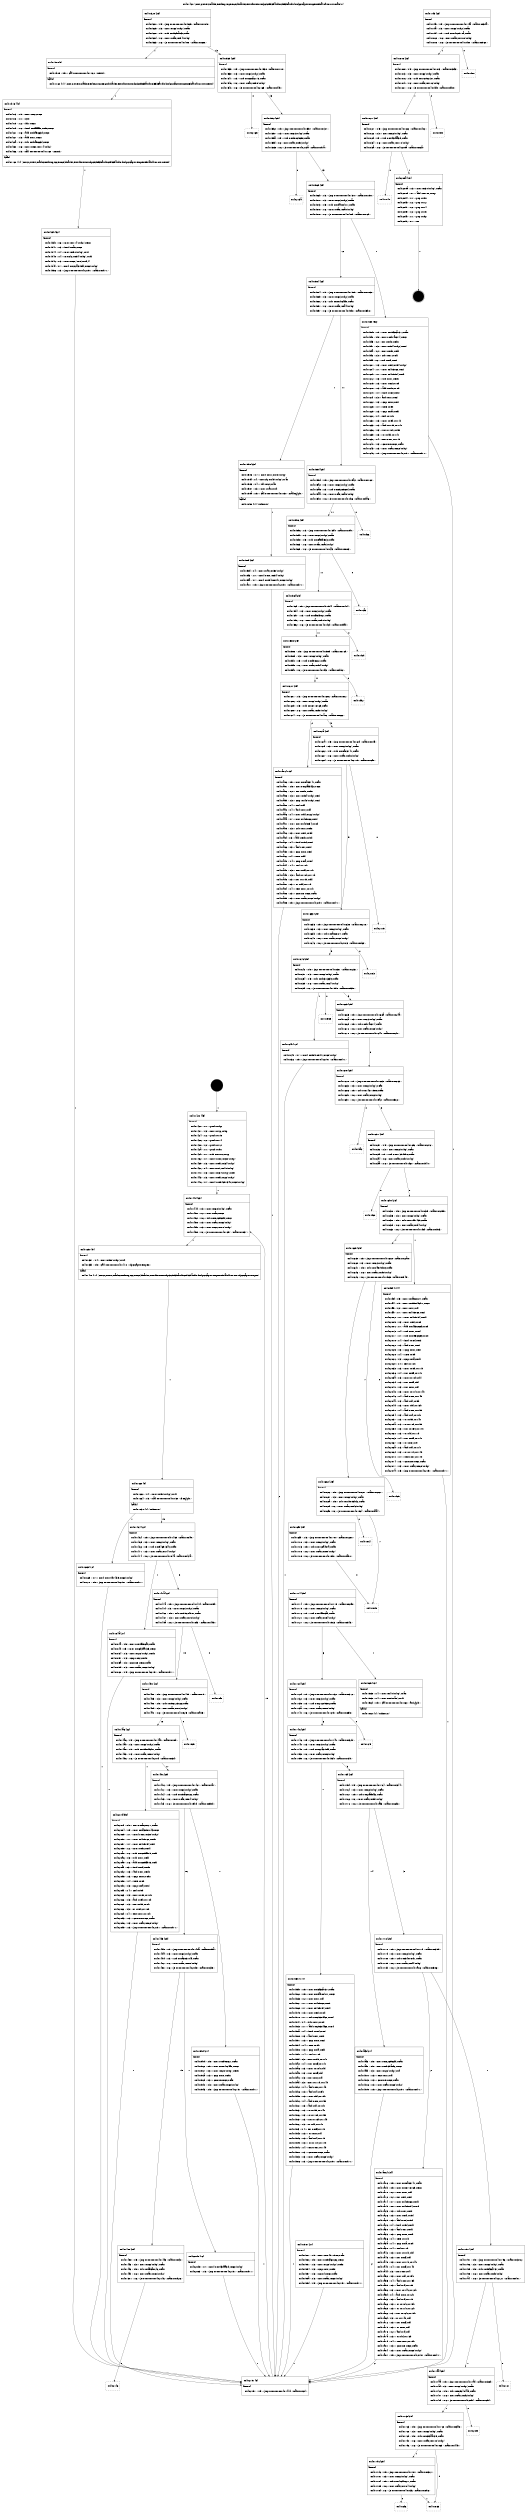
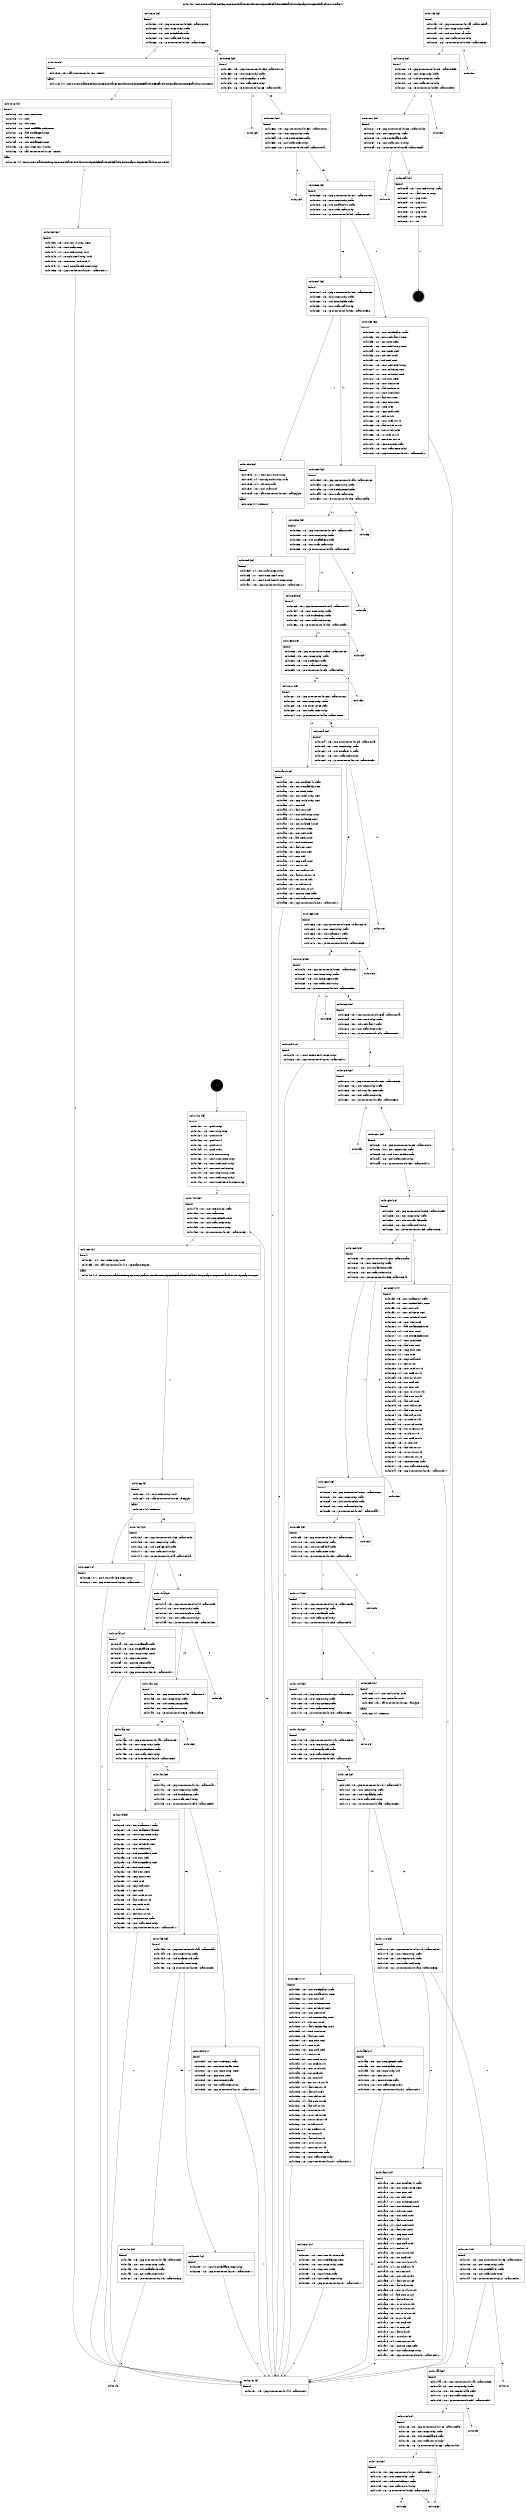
(370, 1215) -> none
(379, 1558) -> (337, 1519)
none -> (322, 1574)
(179, 1575) -> (179, 1575)
